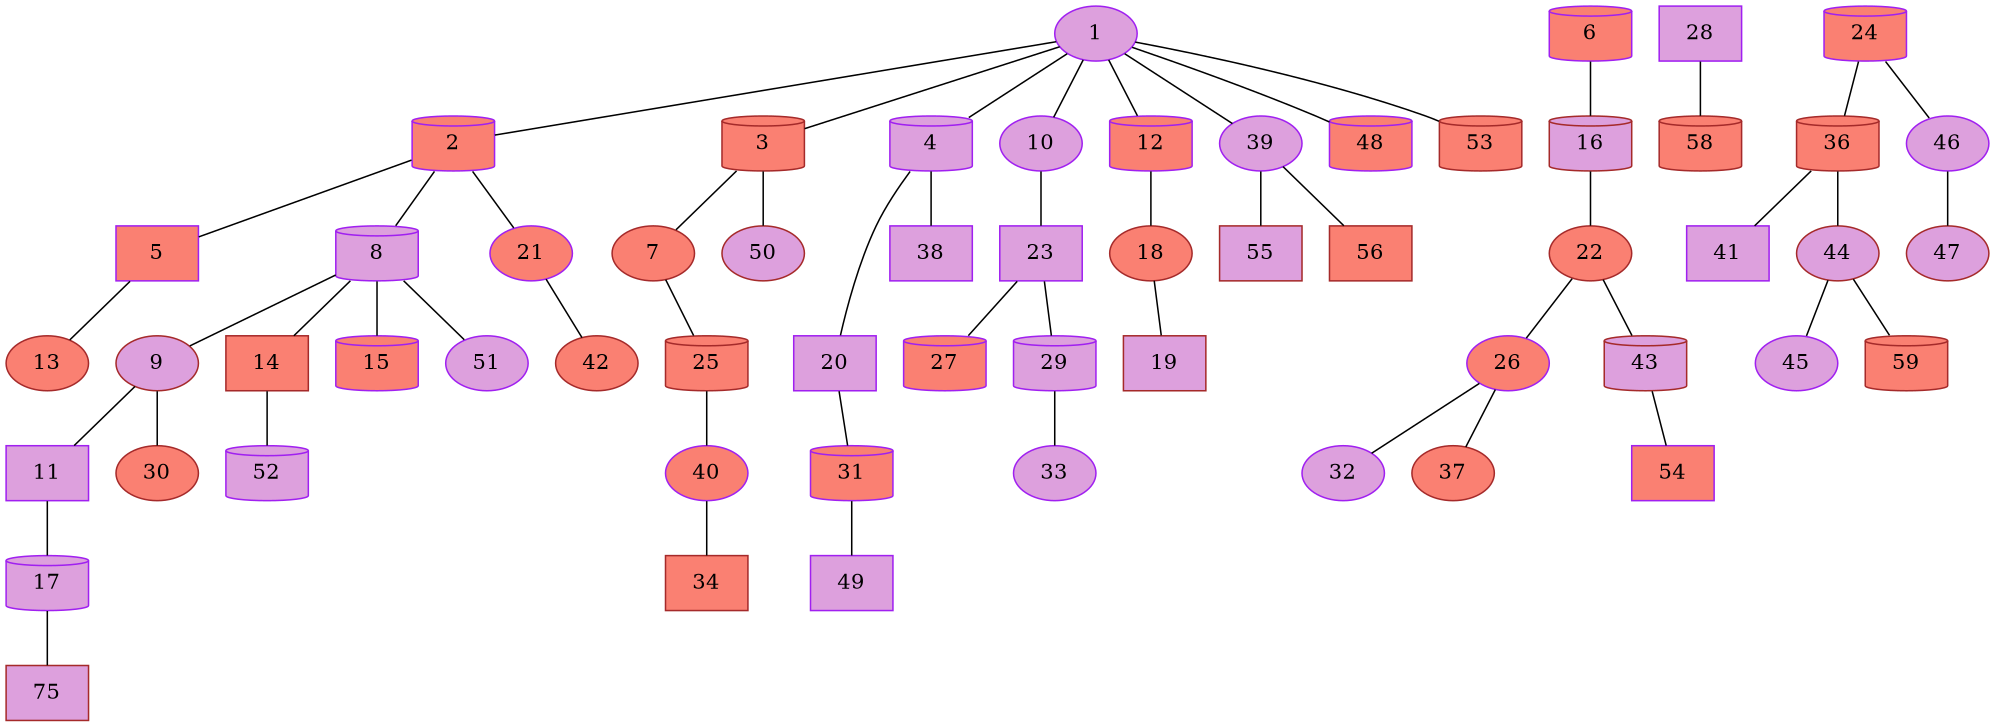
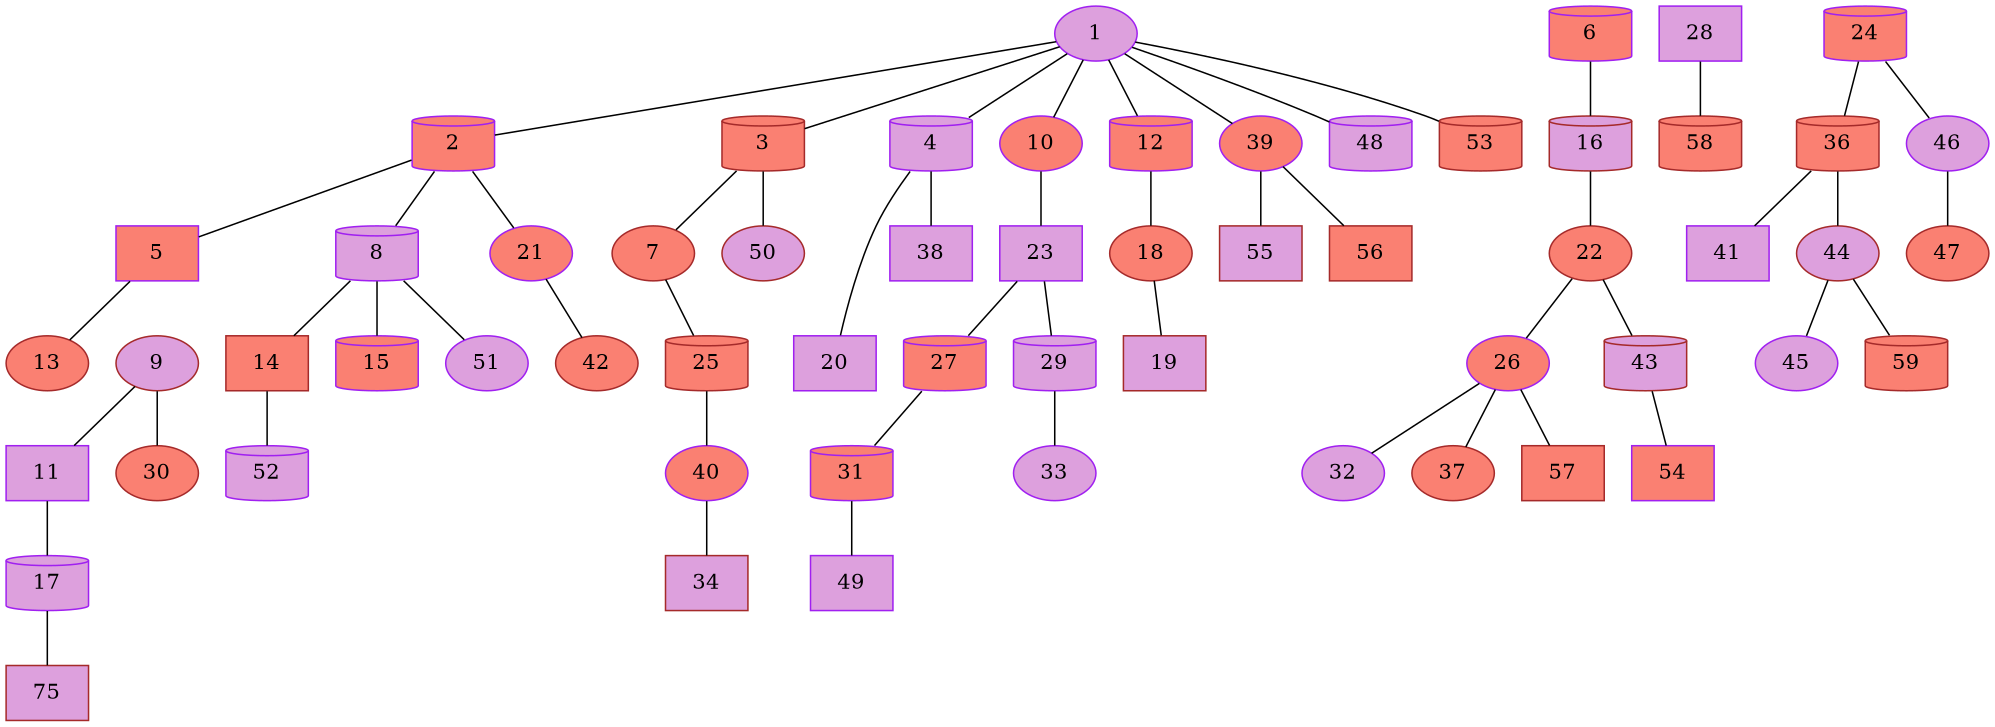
(1041, 143) -> (1041, 143)
(1261, 143) -> (1261, 143)
(1371, 143) -> (1371, 143)
(1948, 253) -> (1948, 253)
(263, 310) -> none
(843, 418) -> (898, 418)
none -> (1563, 473)
(707, 583) -> (707, 583)
